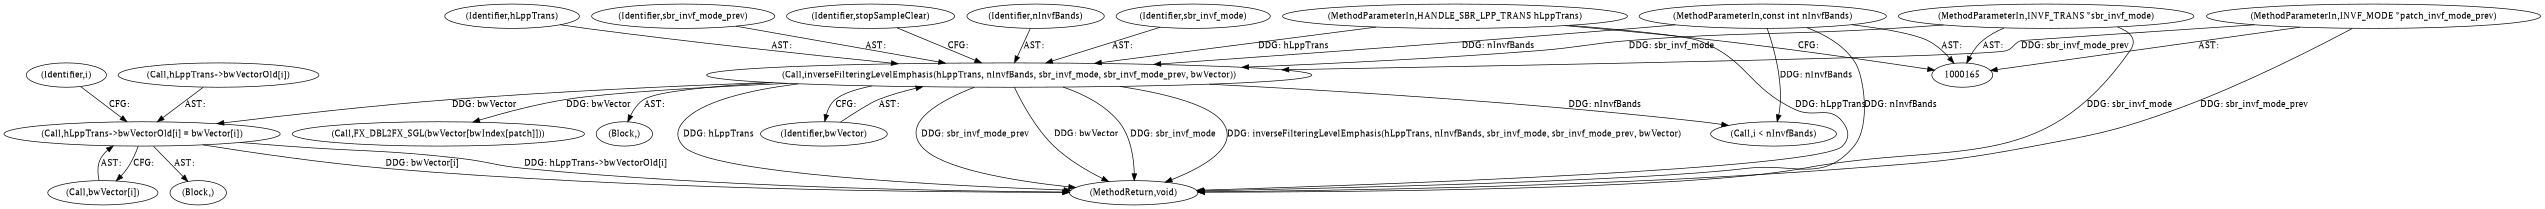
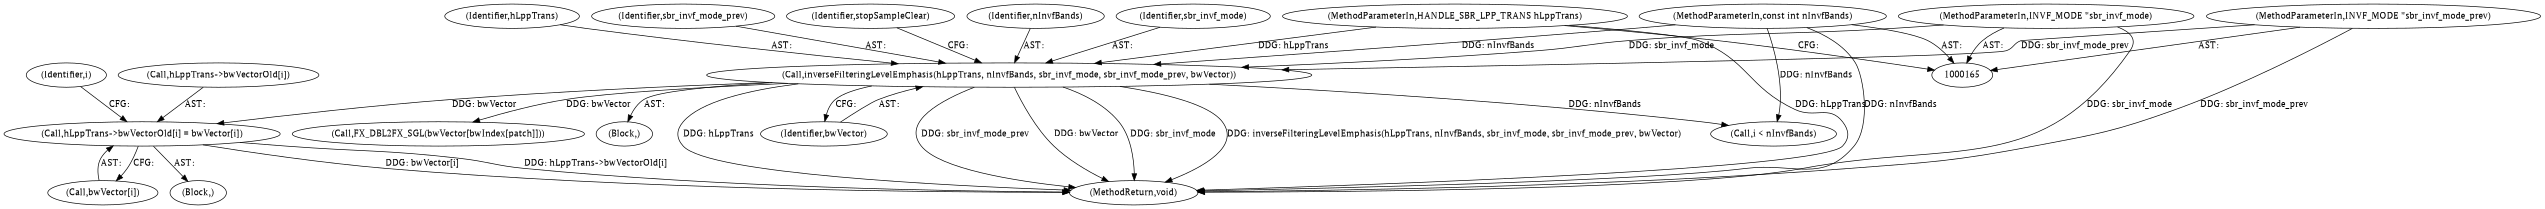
(2046, 16) -> (2046, 16)
(2374, 16) -> (2374, 16)
